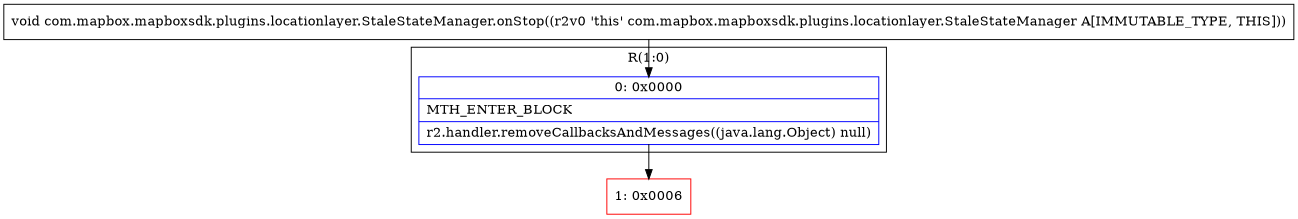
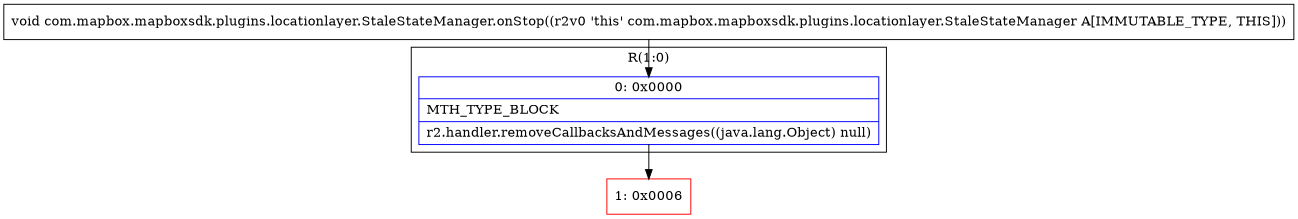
(500, 110) -> (493, 110)
